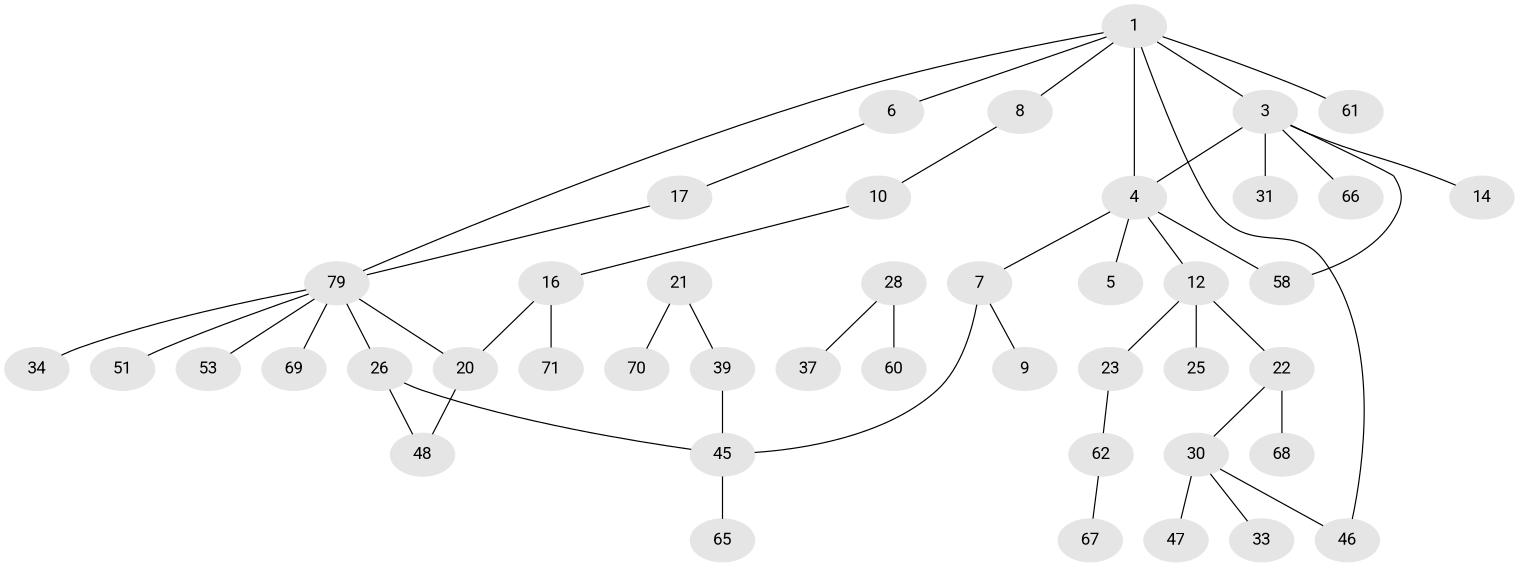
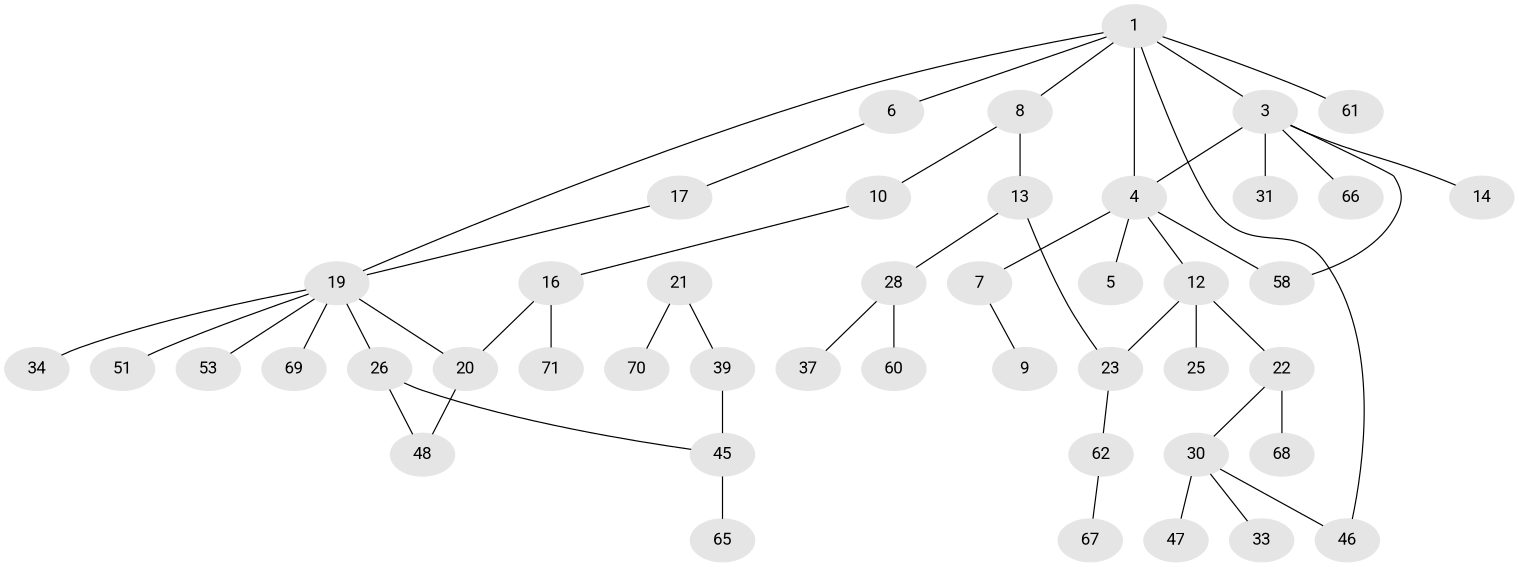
none -> (1020, 198)
(337, 283) -> (337, 283)
(896, 418) -> none
